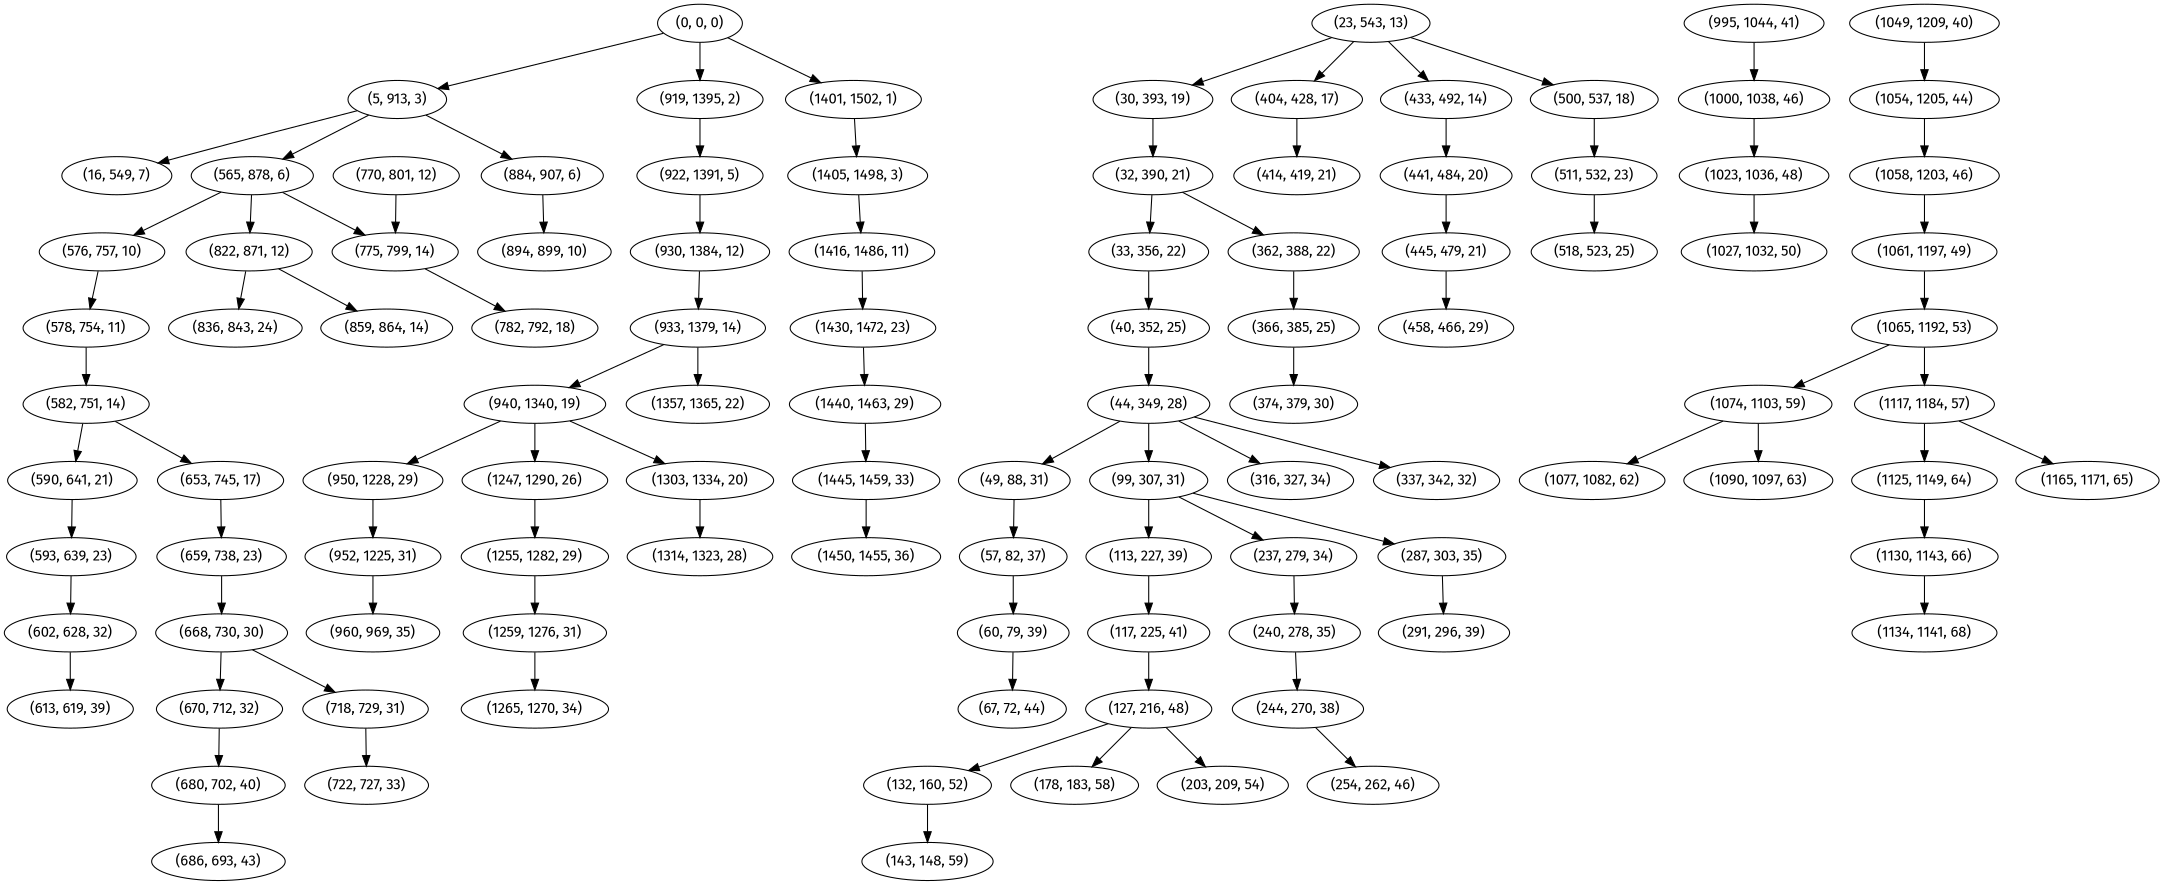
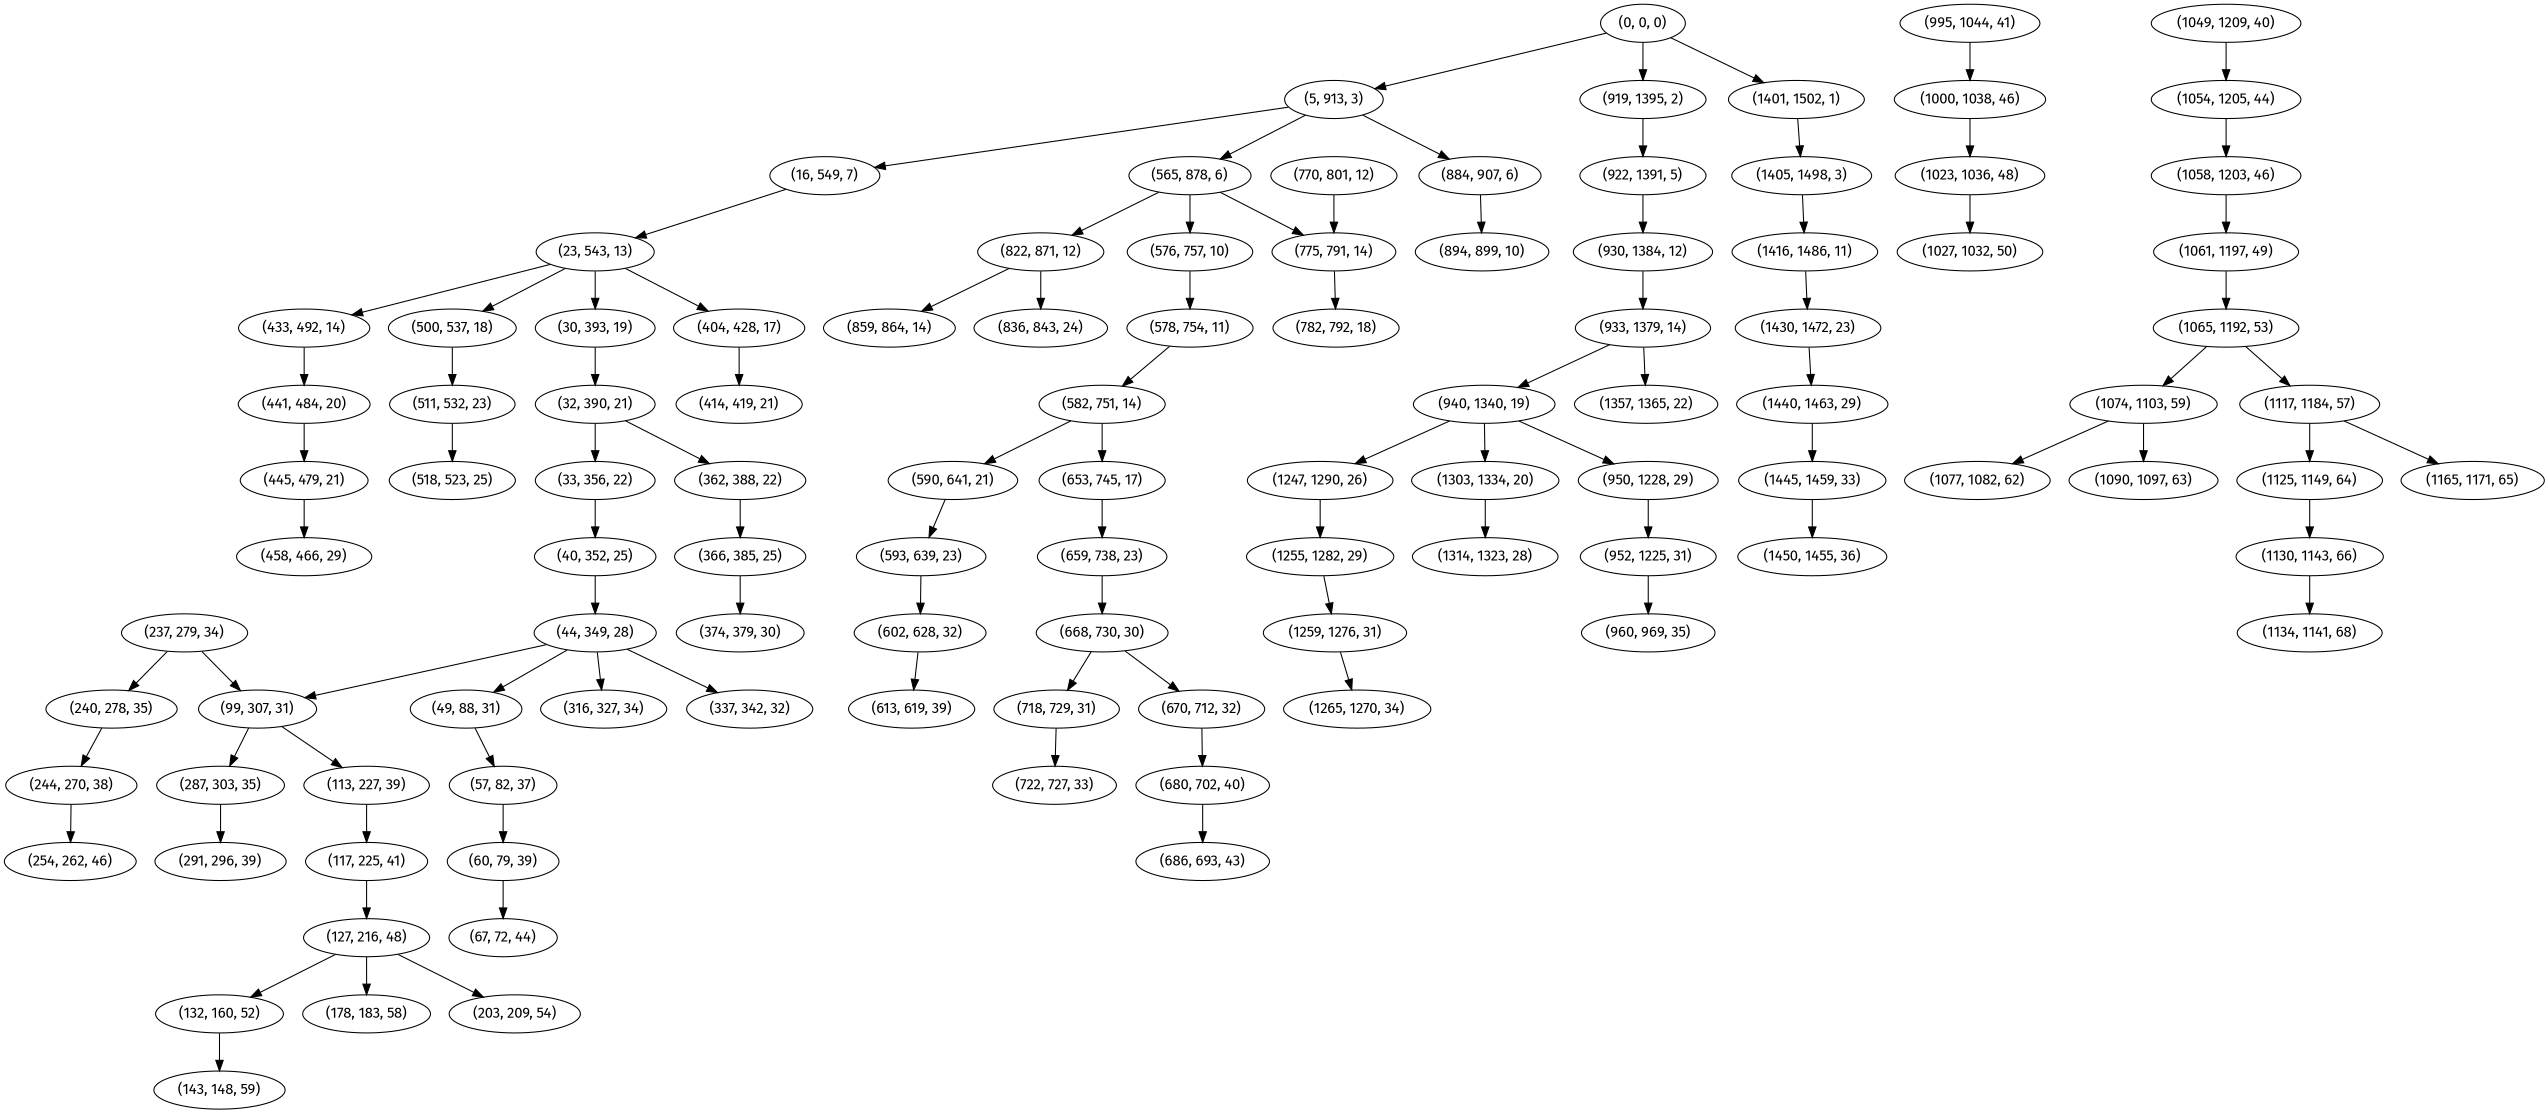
none -> (716, 212)
(395, 252) -> (1334, 252)
(1216, 516) -> (217, 667)
